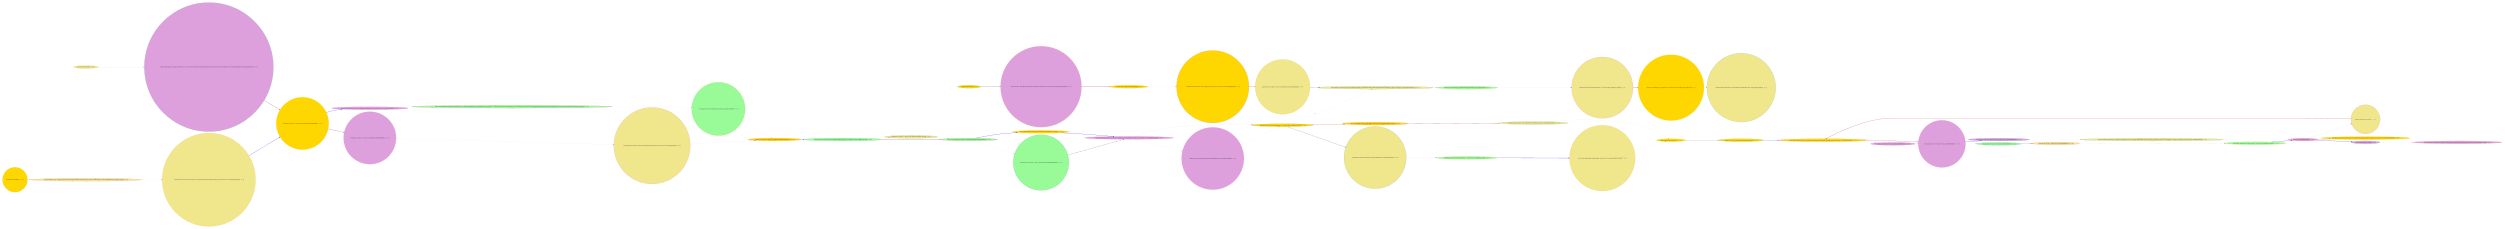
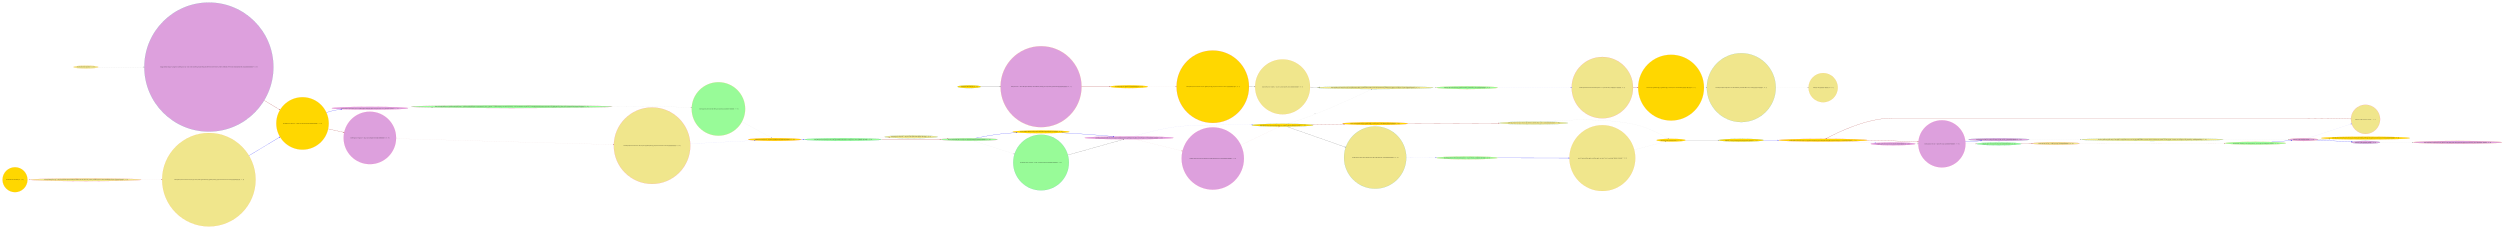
none -> (1823, 88)
